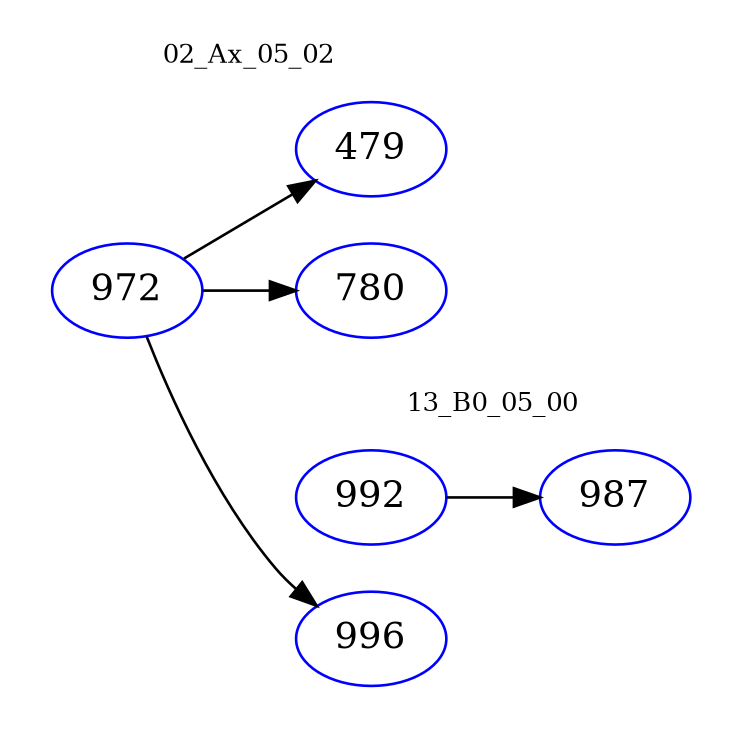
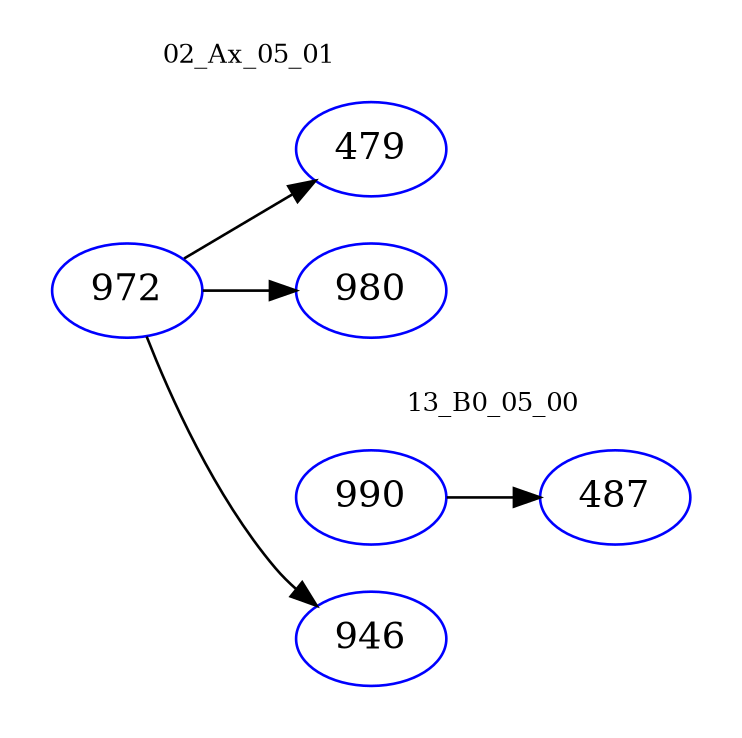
(249, 56) -> (249, 56)
(371, 291) -> (371, 291)
(371, 497) -> (371, 497)
(615, 497) -> (615, 497)
(371, 639) -> (371, 639)
